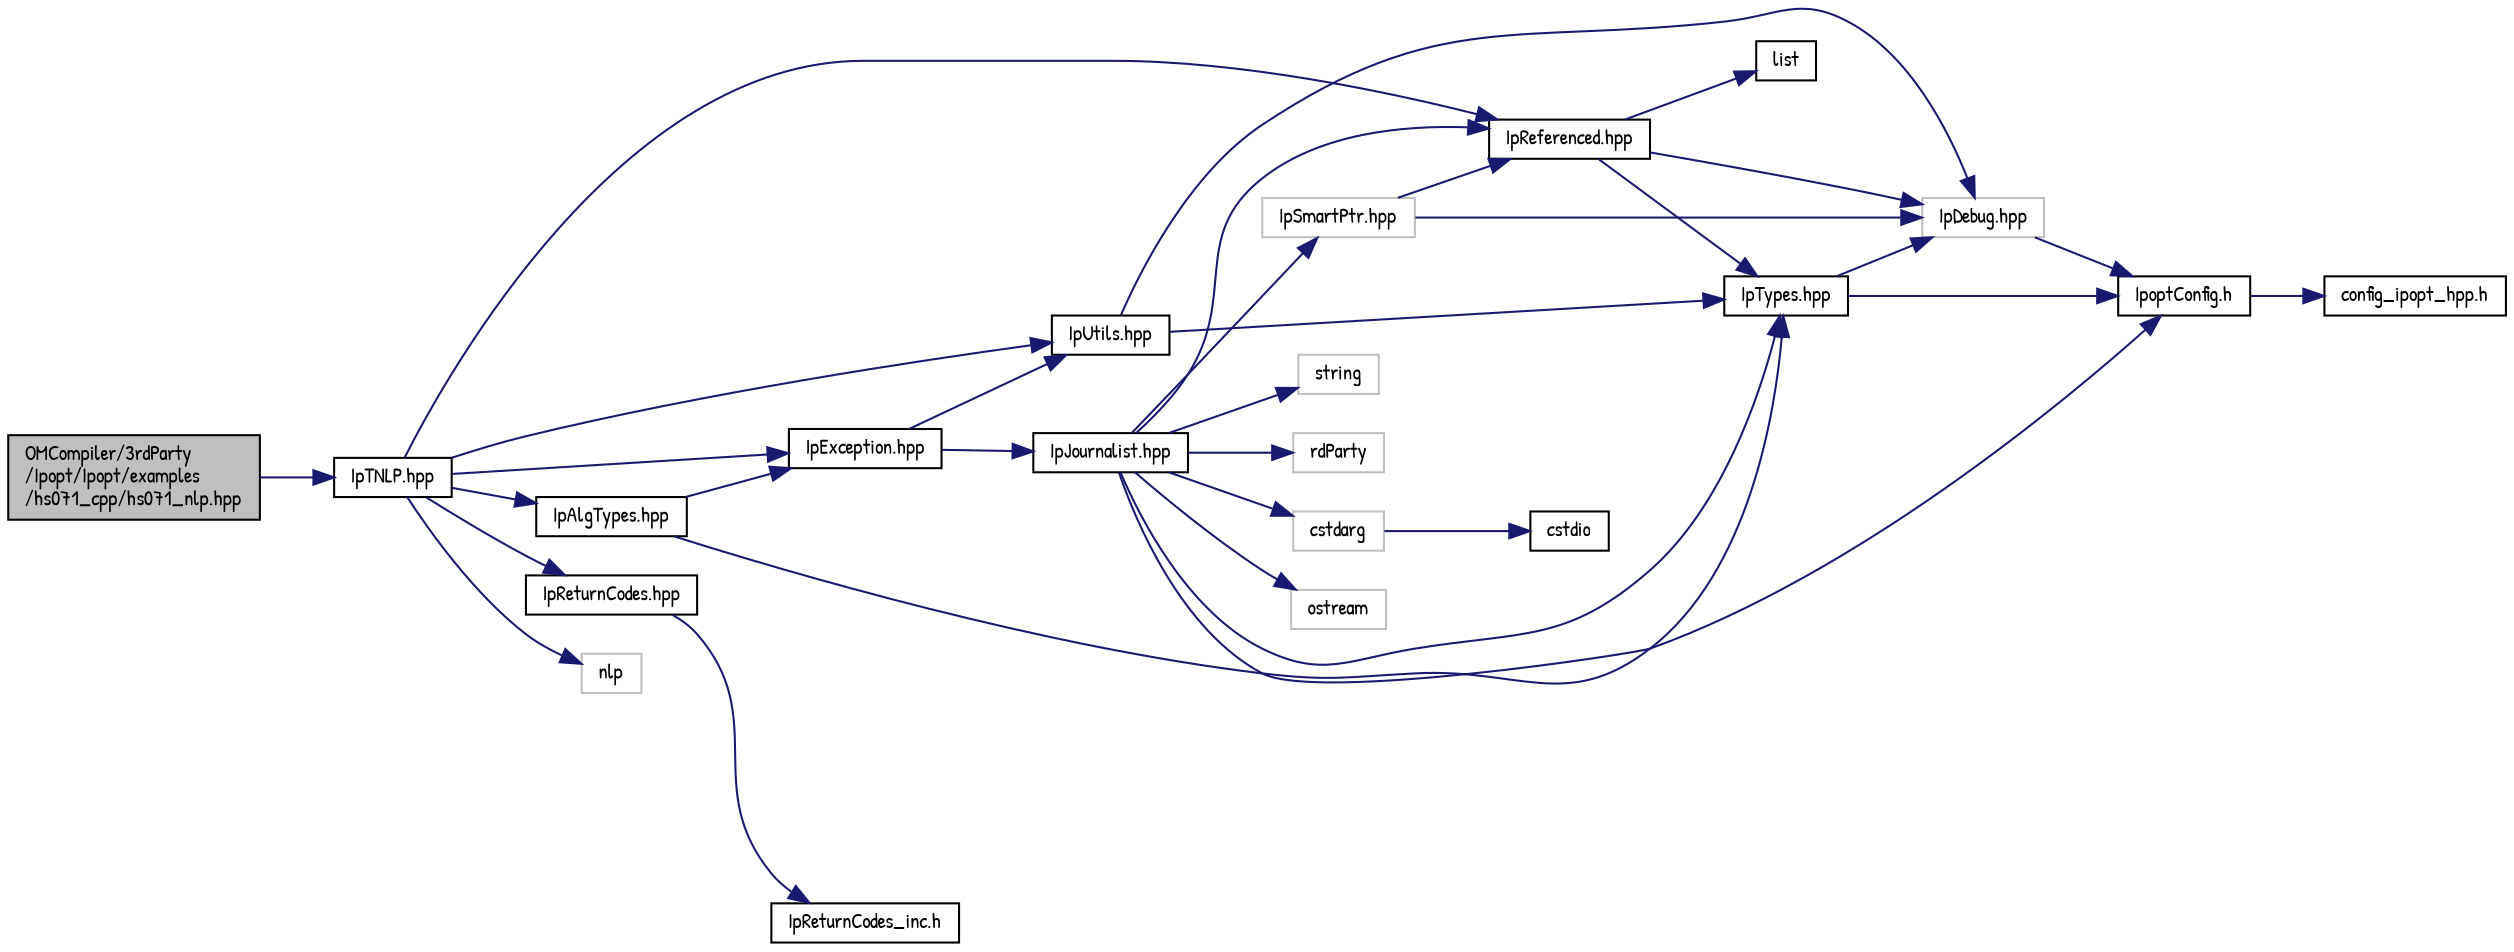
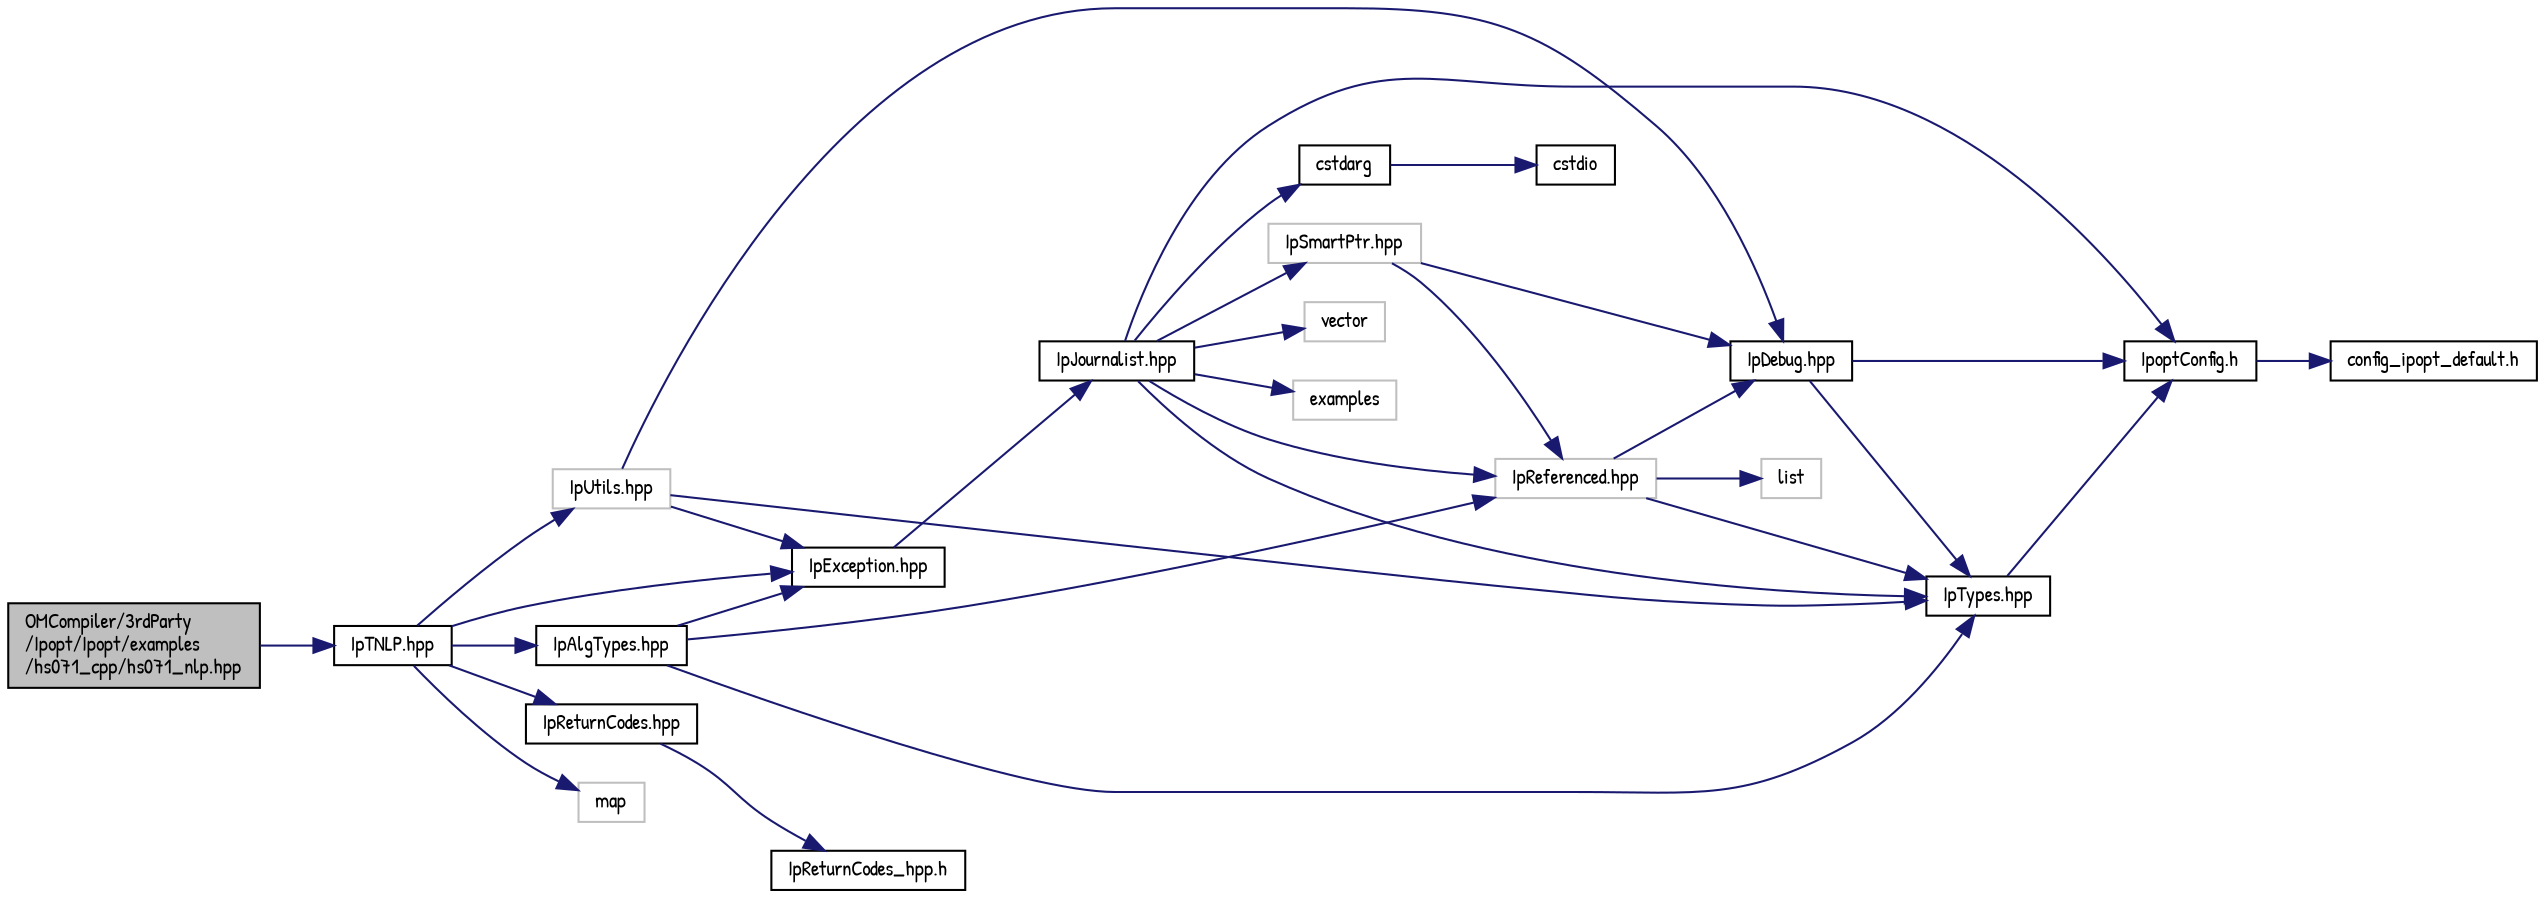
(1786, 61) -> (1791, 478)
(856, 62) -> (1083, 586)
(1570, 139) -> (1576, 478)
(1983, 218) -> (1791, 361)
(1875, 261) -> (1883, 471)
(2415, 296) -> (2434, 361)
(1111, 335) -> (612, 489)
(1339, 374) -> none
(978, 396) -> (727, 524)
(1339, 453) -> (1345, 322)
(1339, 531) -> (1345, 165)
(1339, 609) -> (1345, 400)
(612, 673) -> (612, 802)
(865, 923) -> (868, 870)
